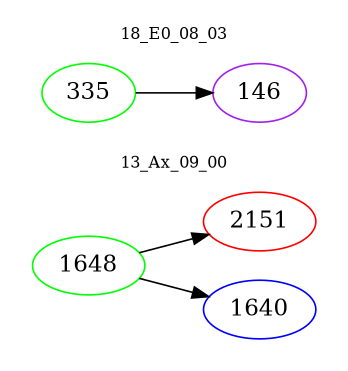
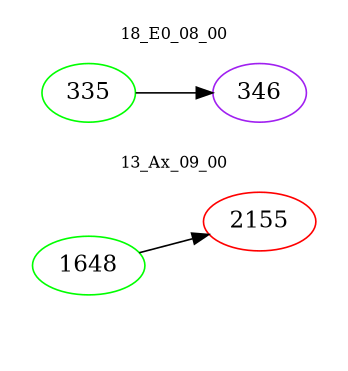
(174, 35) -> (174, 35)
(260, 93) -> (260, 93)
(260, 222) -> (260, 222)
(260, 310) -> none
